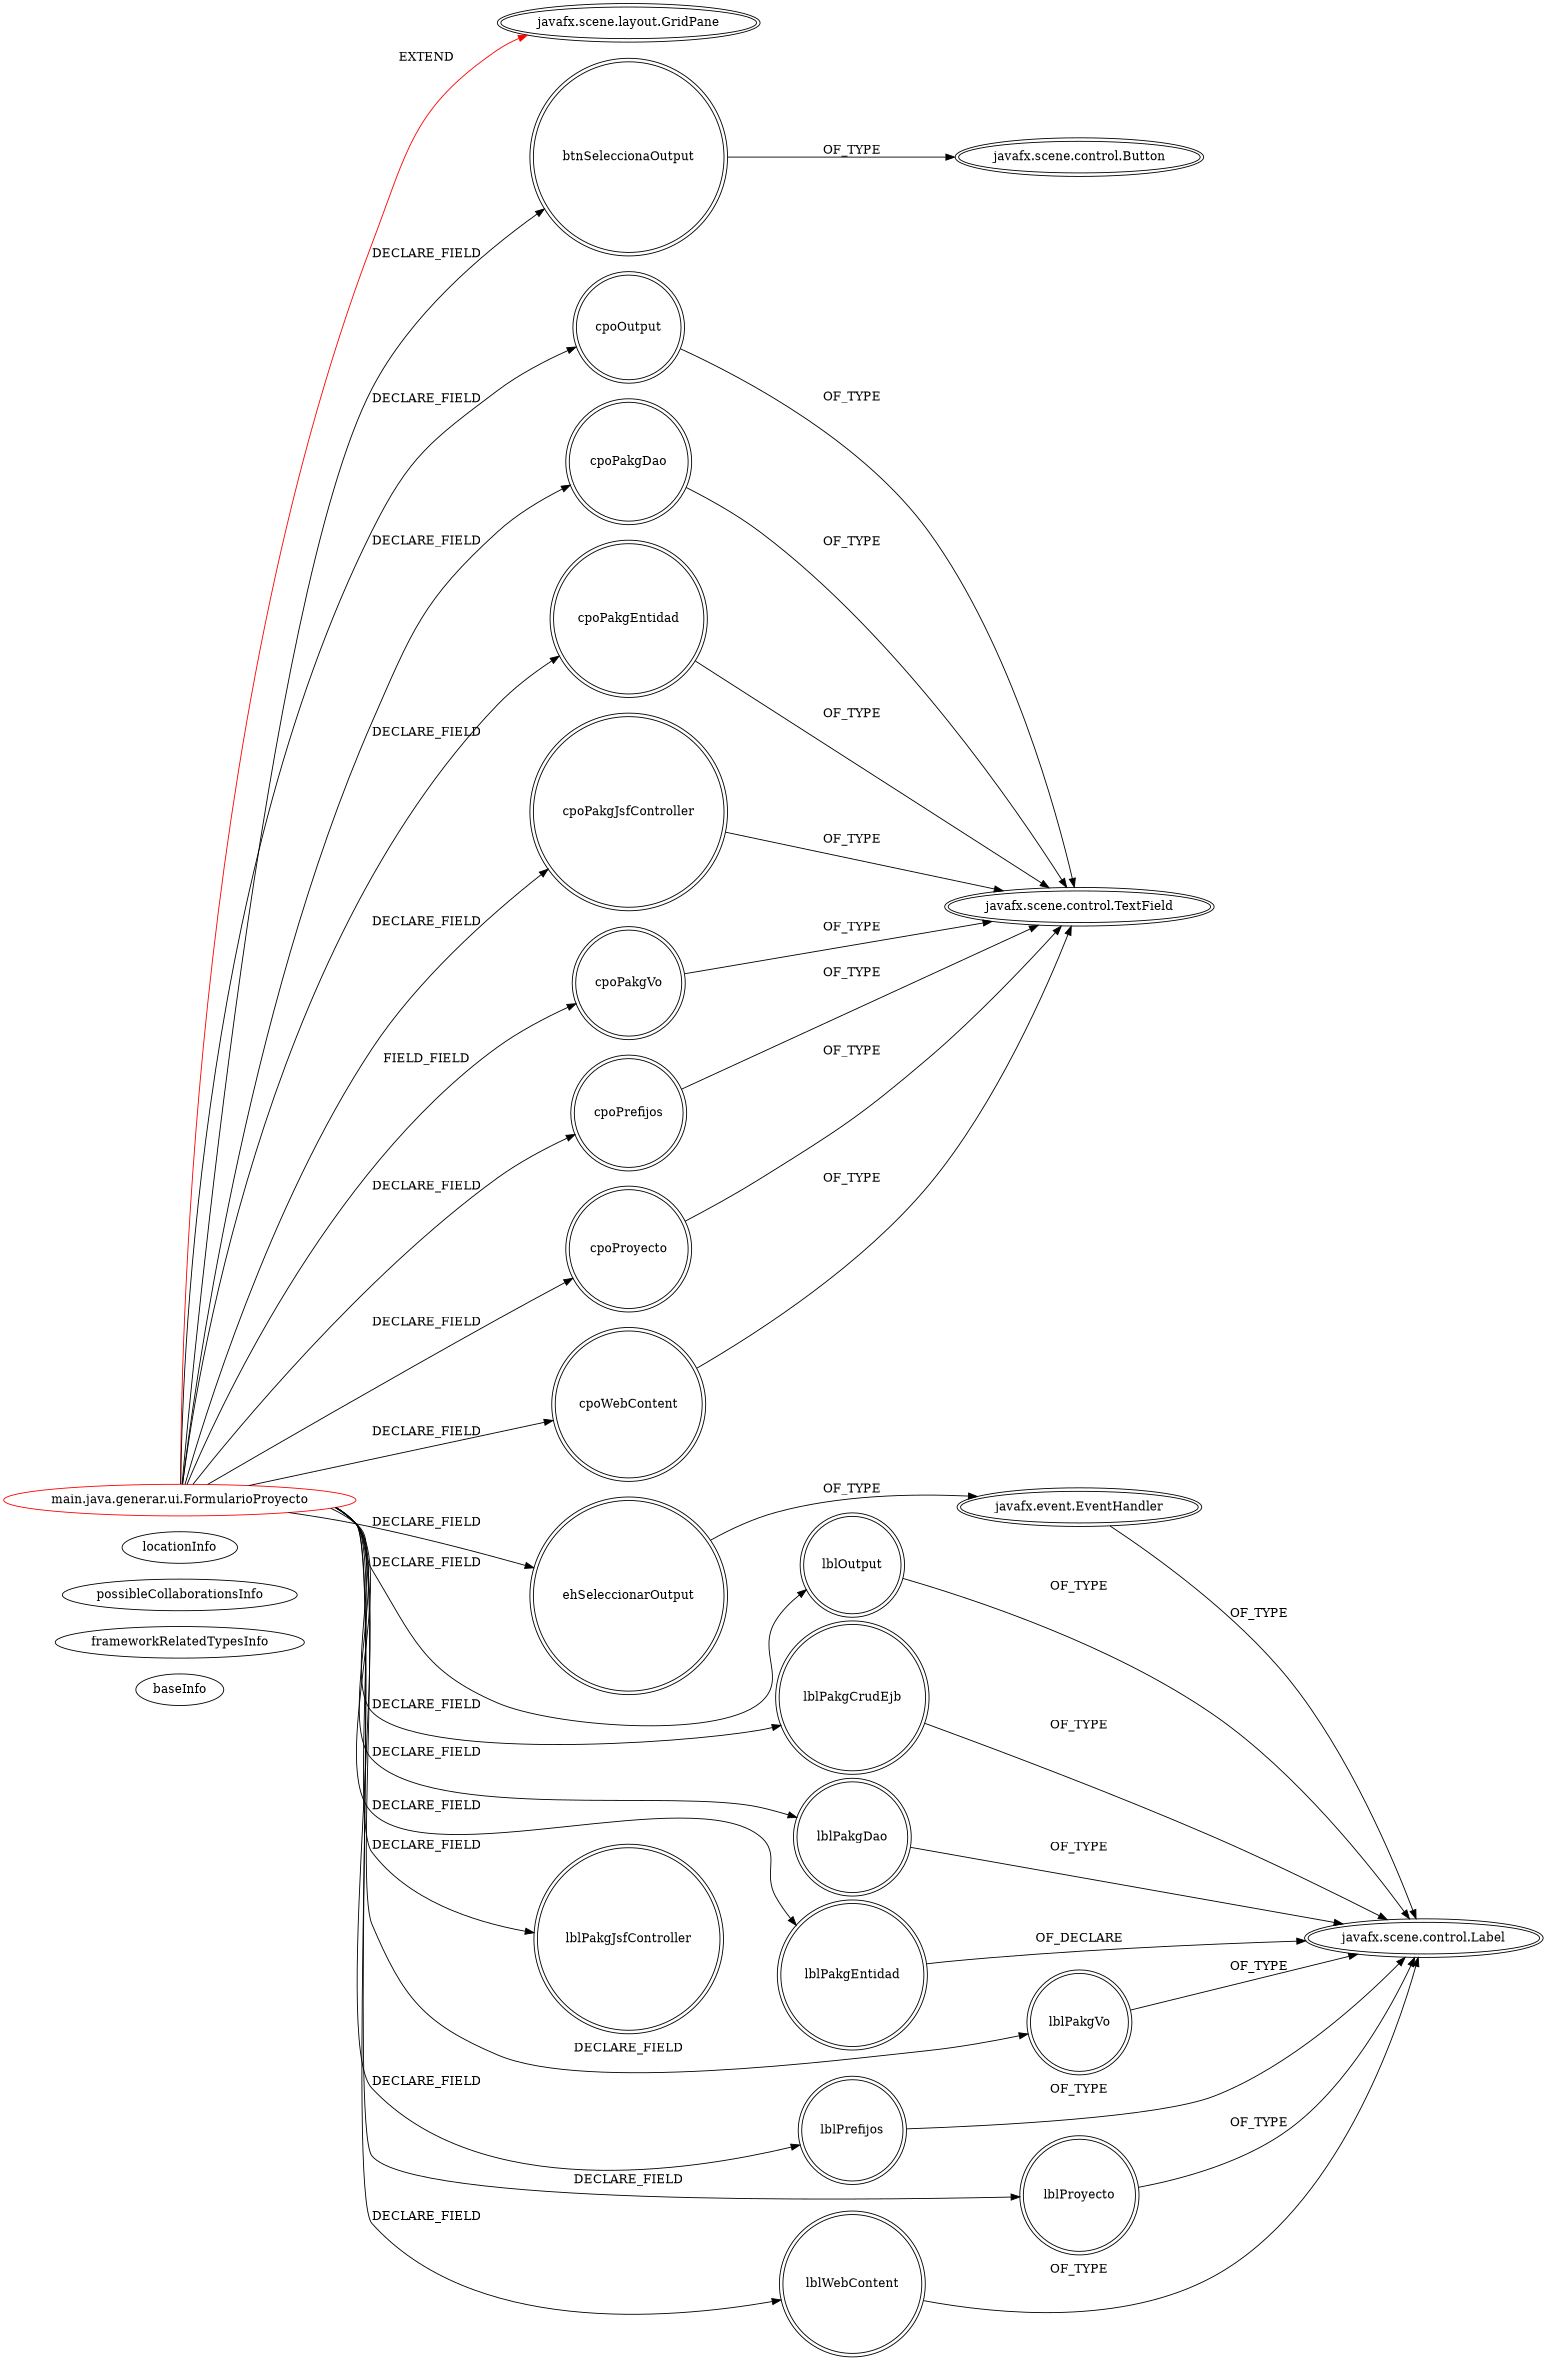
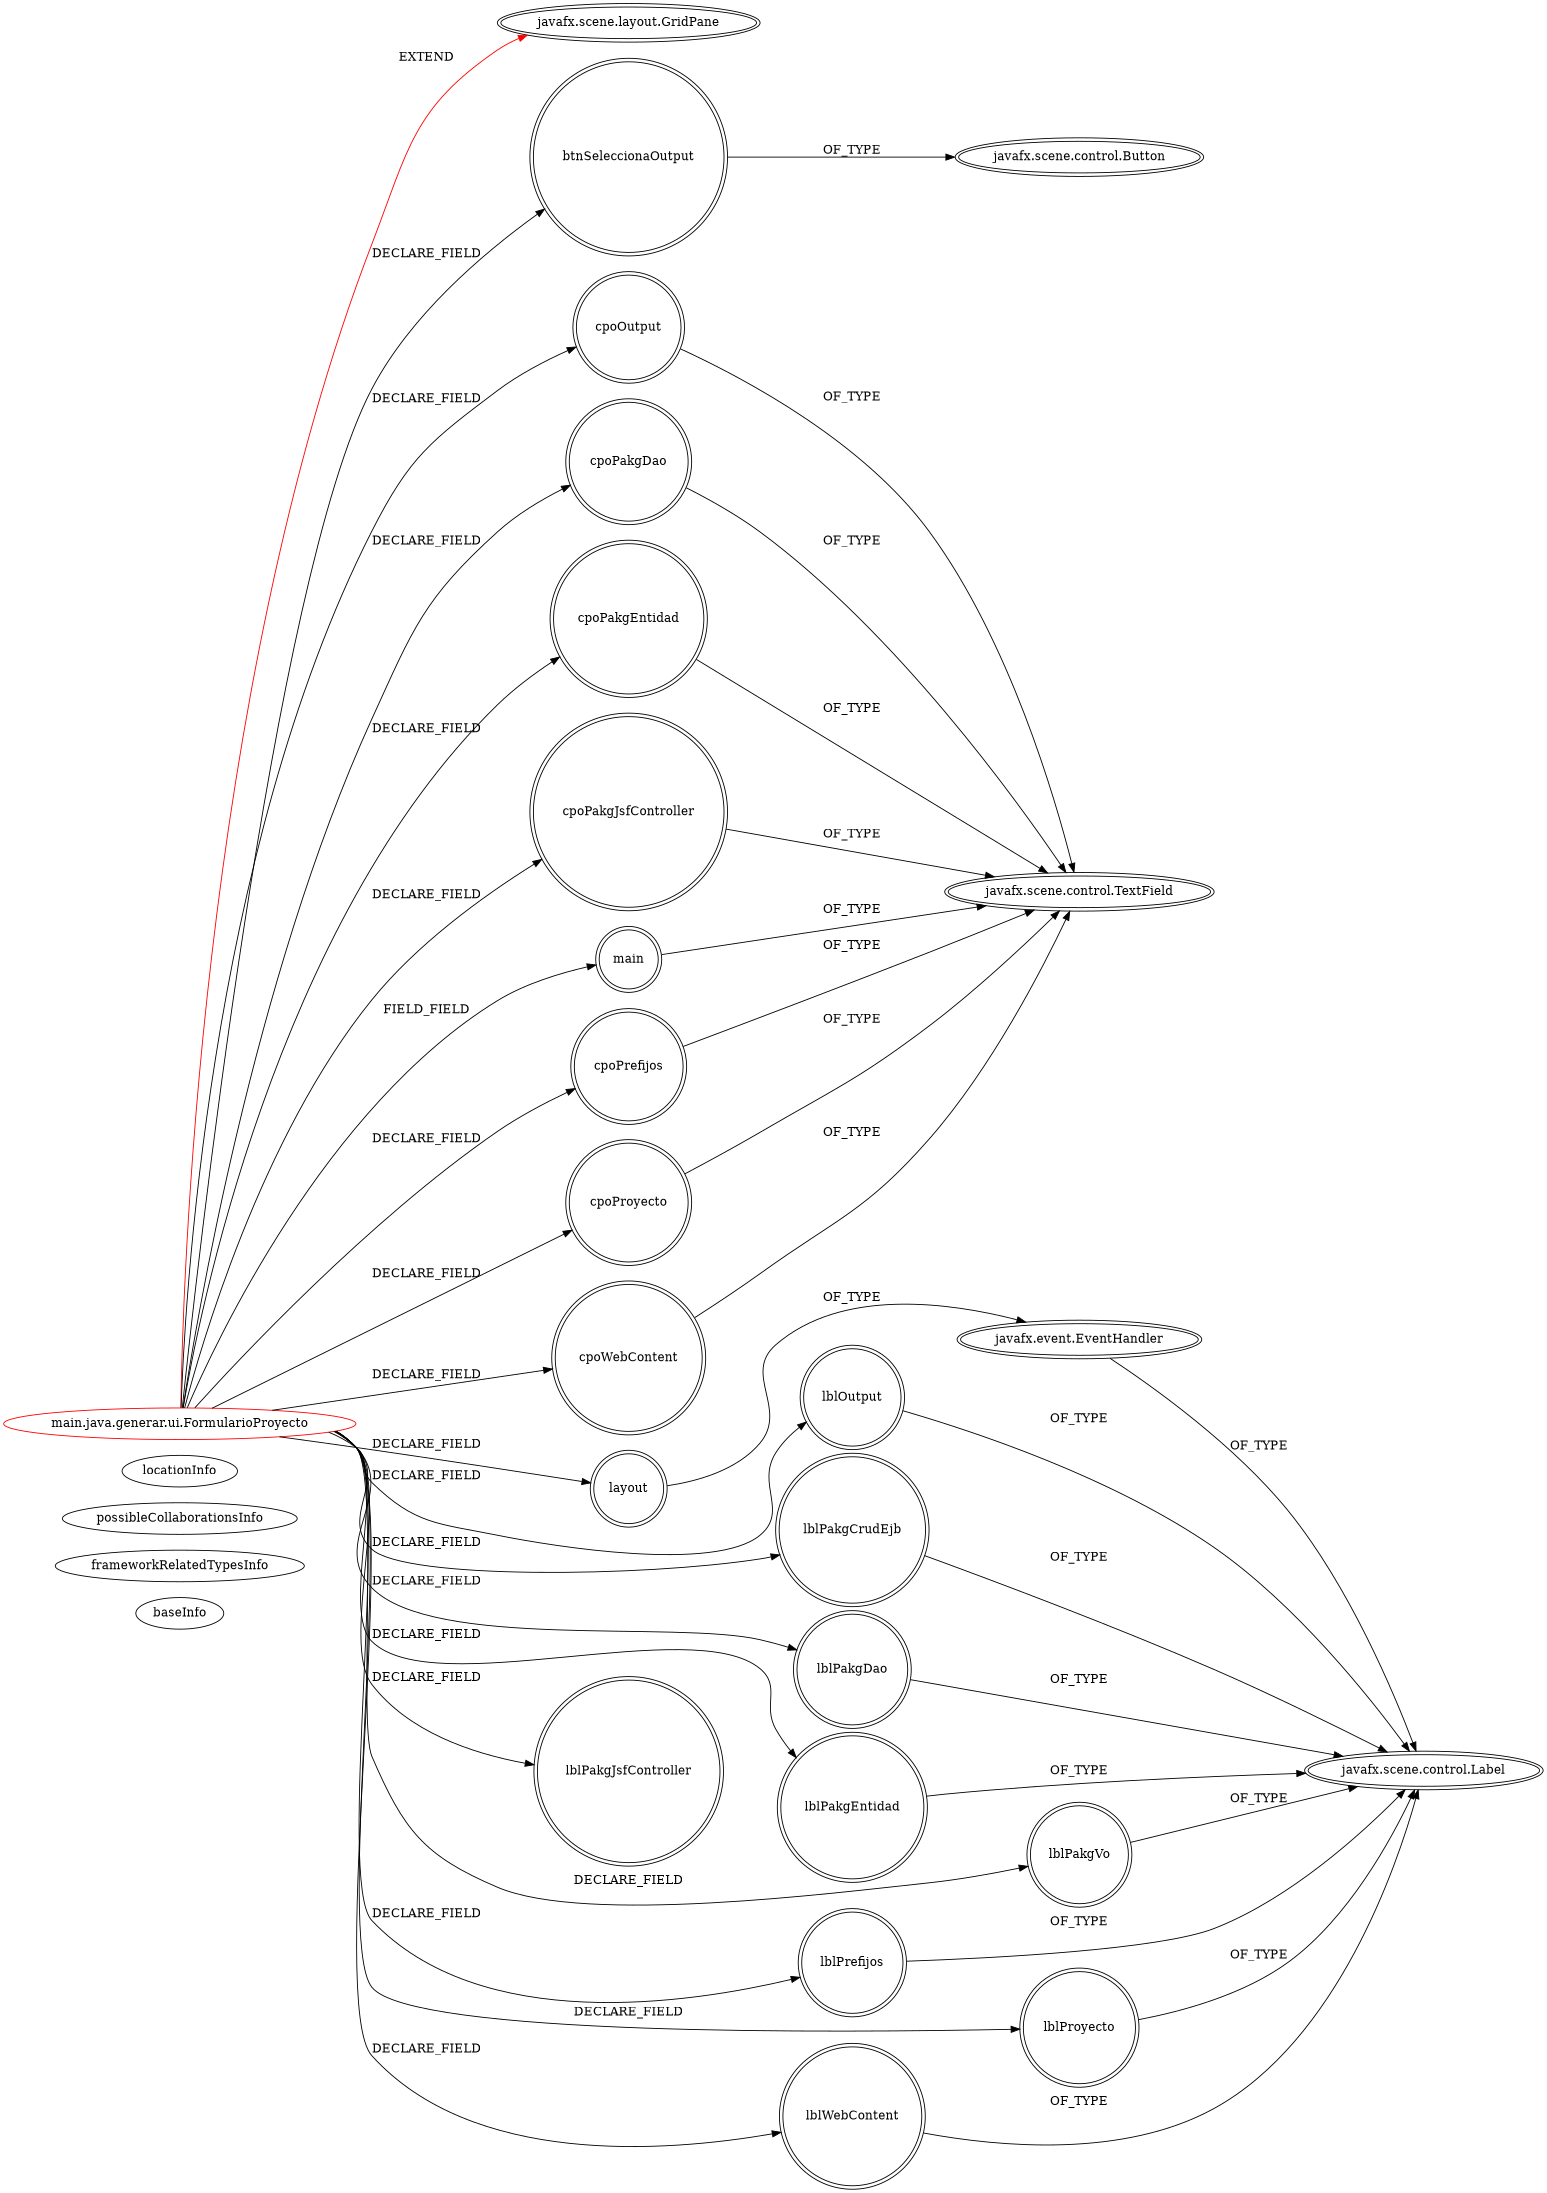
(629, 983) -> (629, 959)
(629, 1596) -> (629, 1489)
(1079, 1939) -> (1079, 1771)
